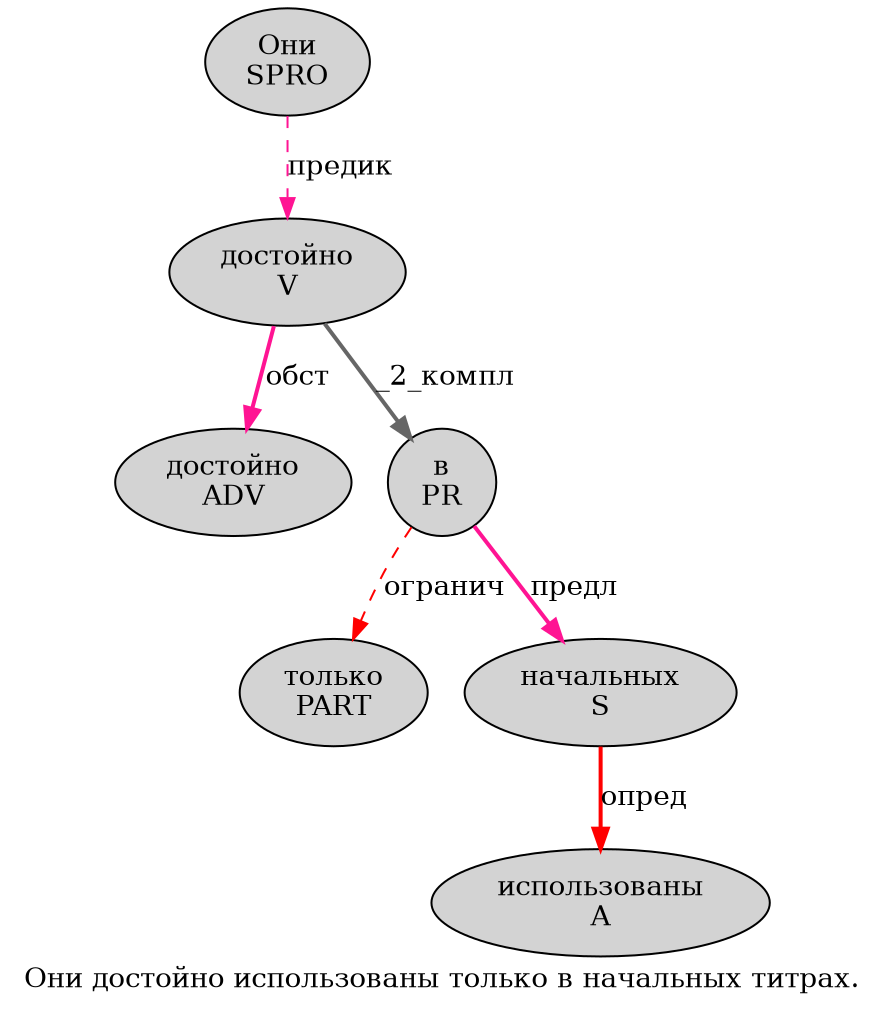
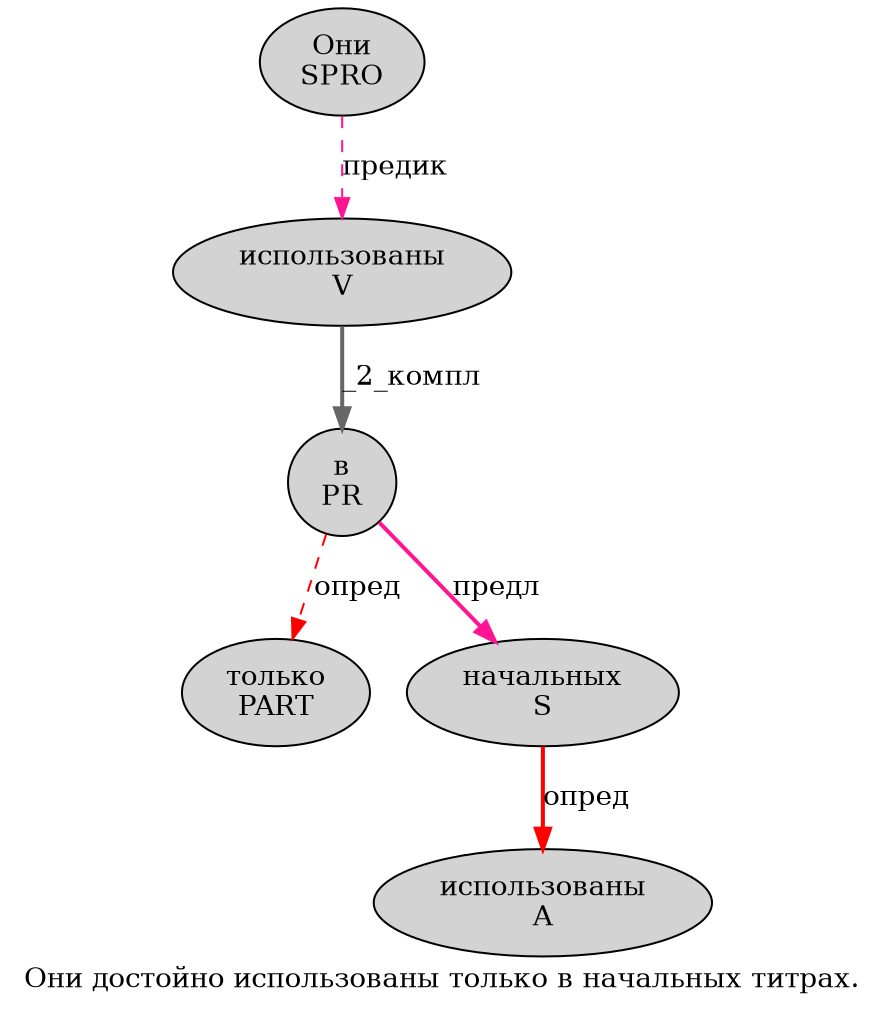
(288, 272) -> (342, 272)
(233, 482) -> none
(445, 587) -> (357, 587)
